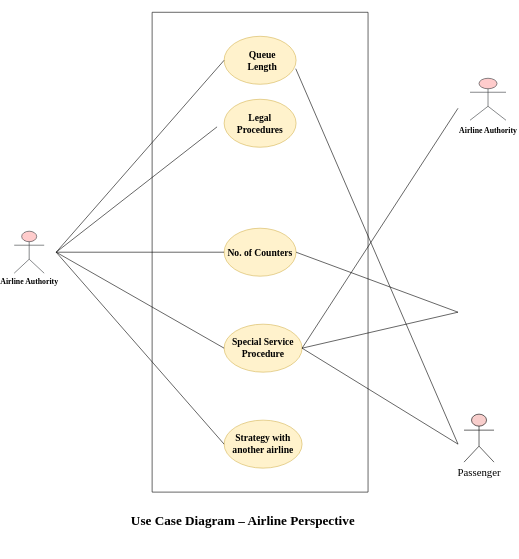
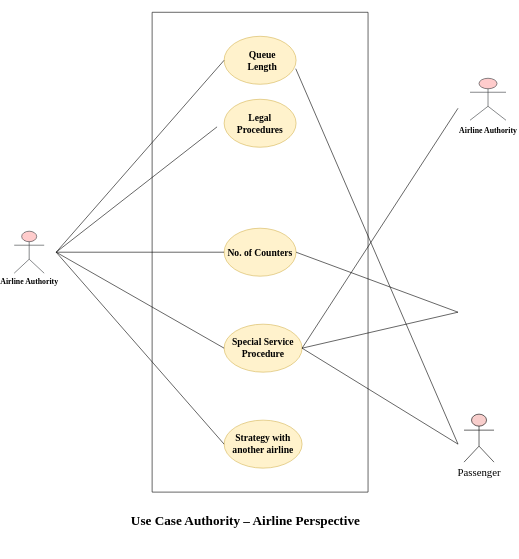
(210, 503) -> (214, 503)
